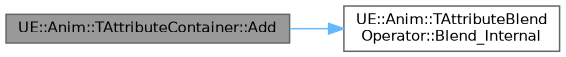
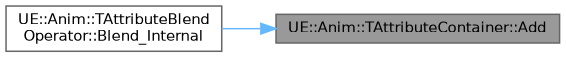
(309, 29) -> (241, 29)
